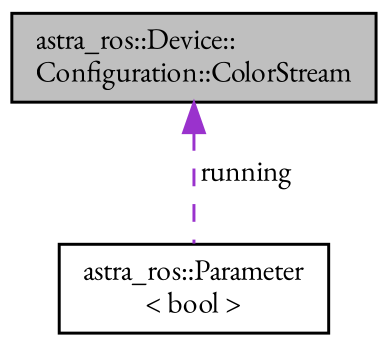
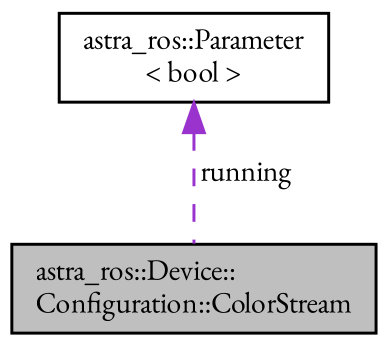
(194, 188) -> (194, 188)
